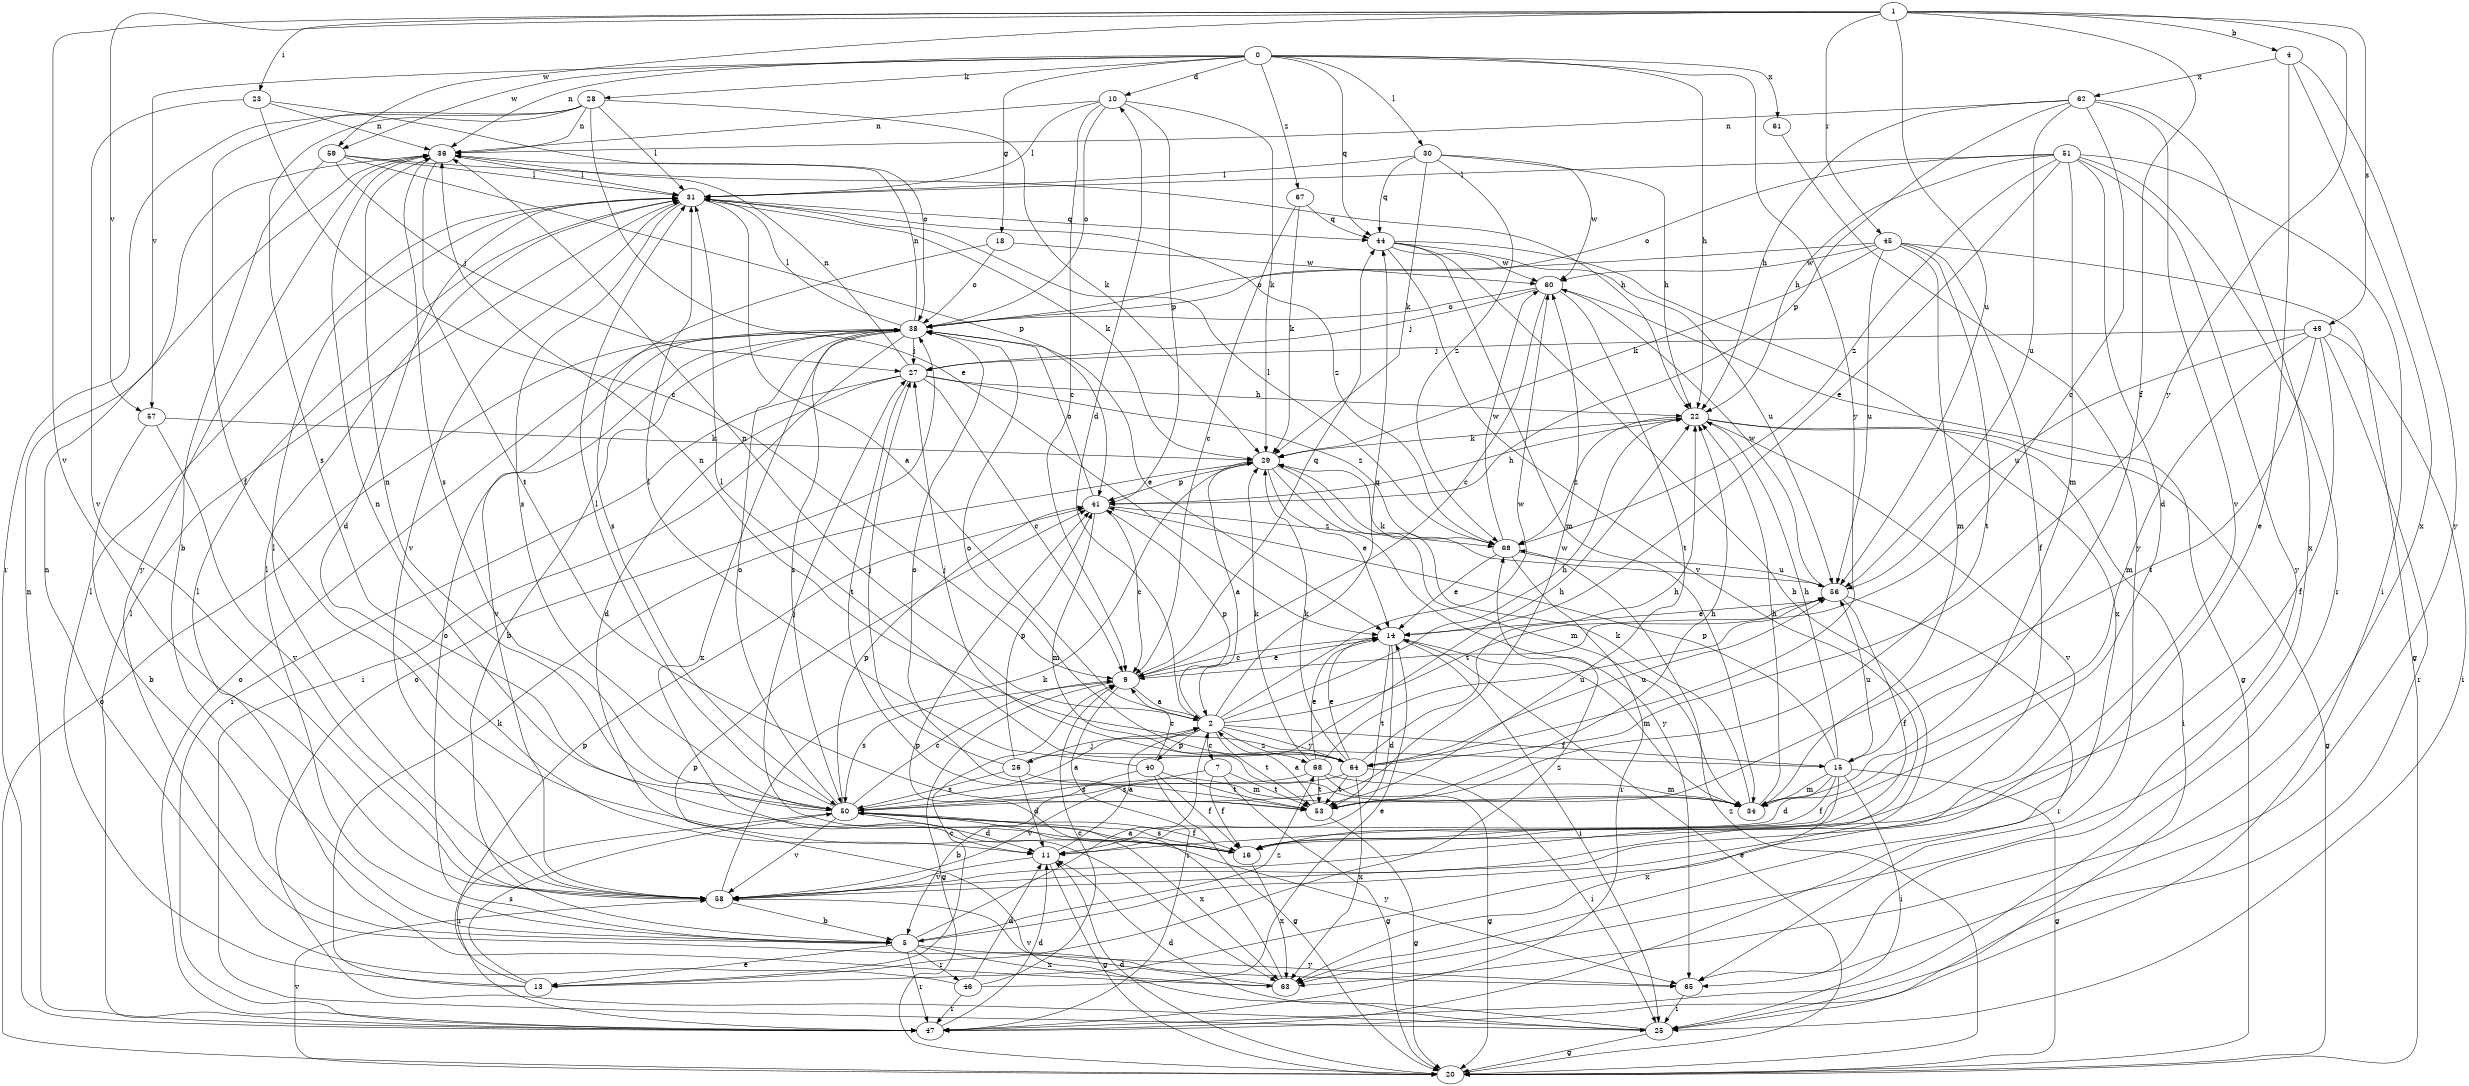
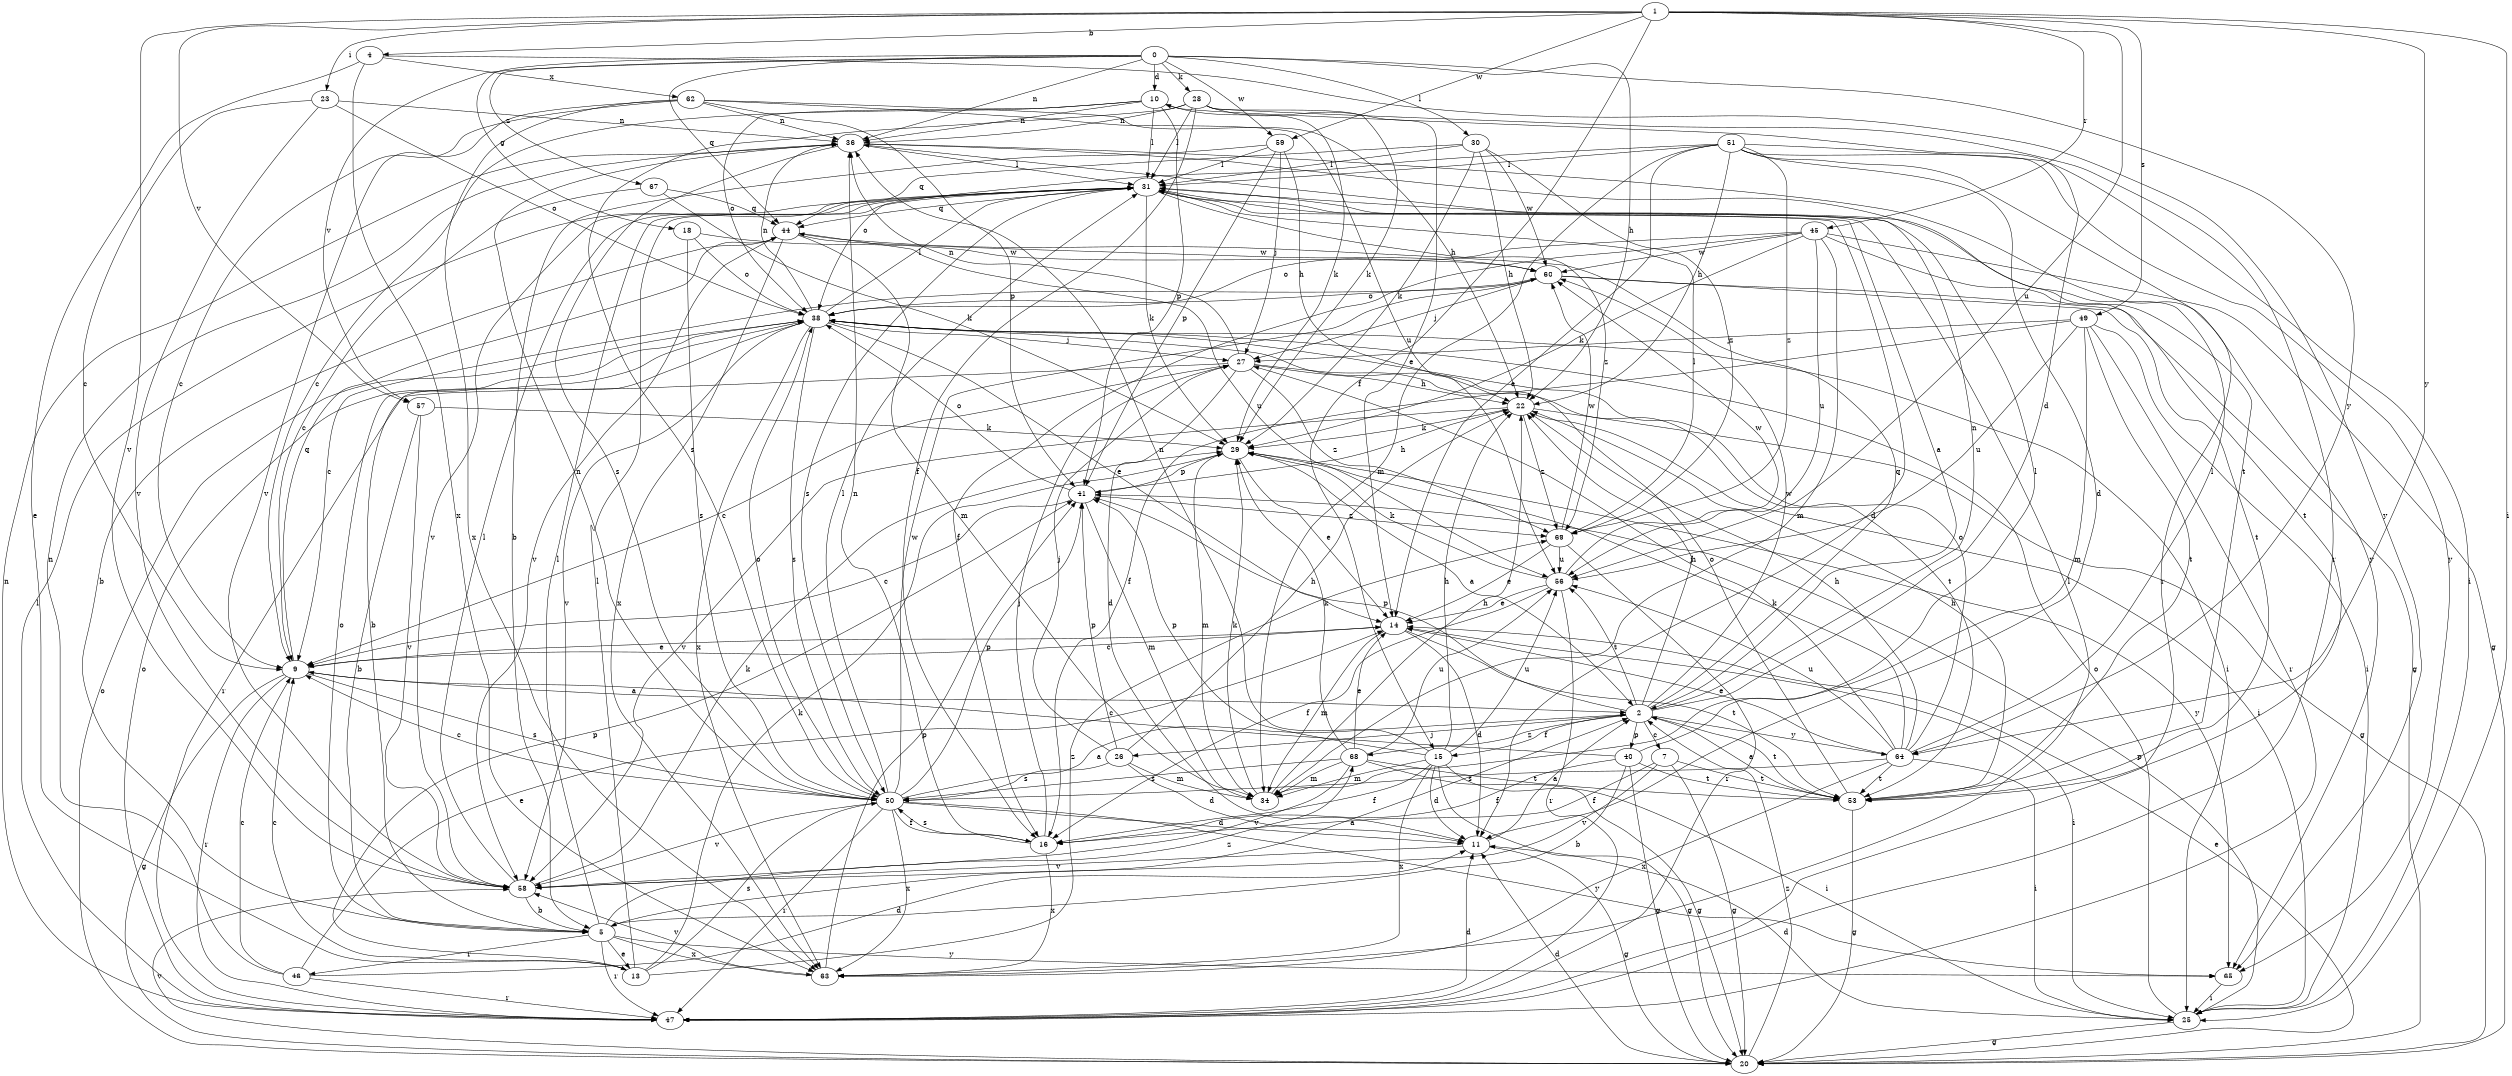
(1777, 127) -> none
none -> (2507, 195)
none -> (1017, 857)
(1946, 901) -> (1778, 861)
